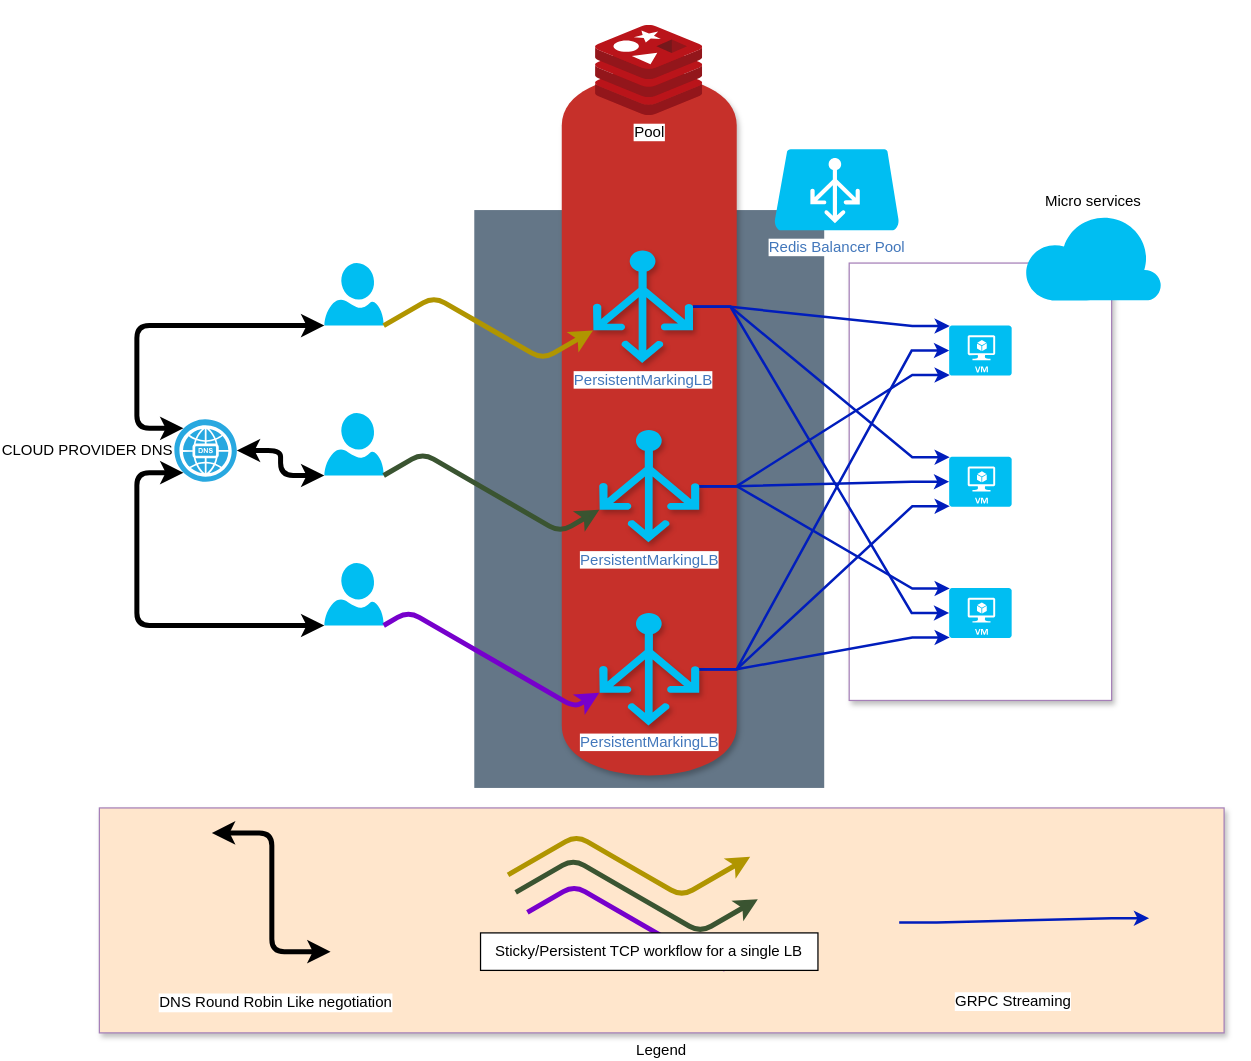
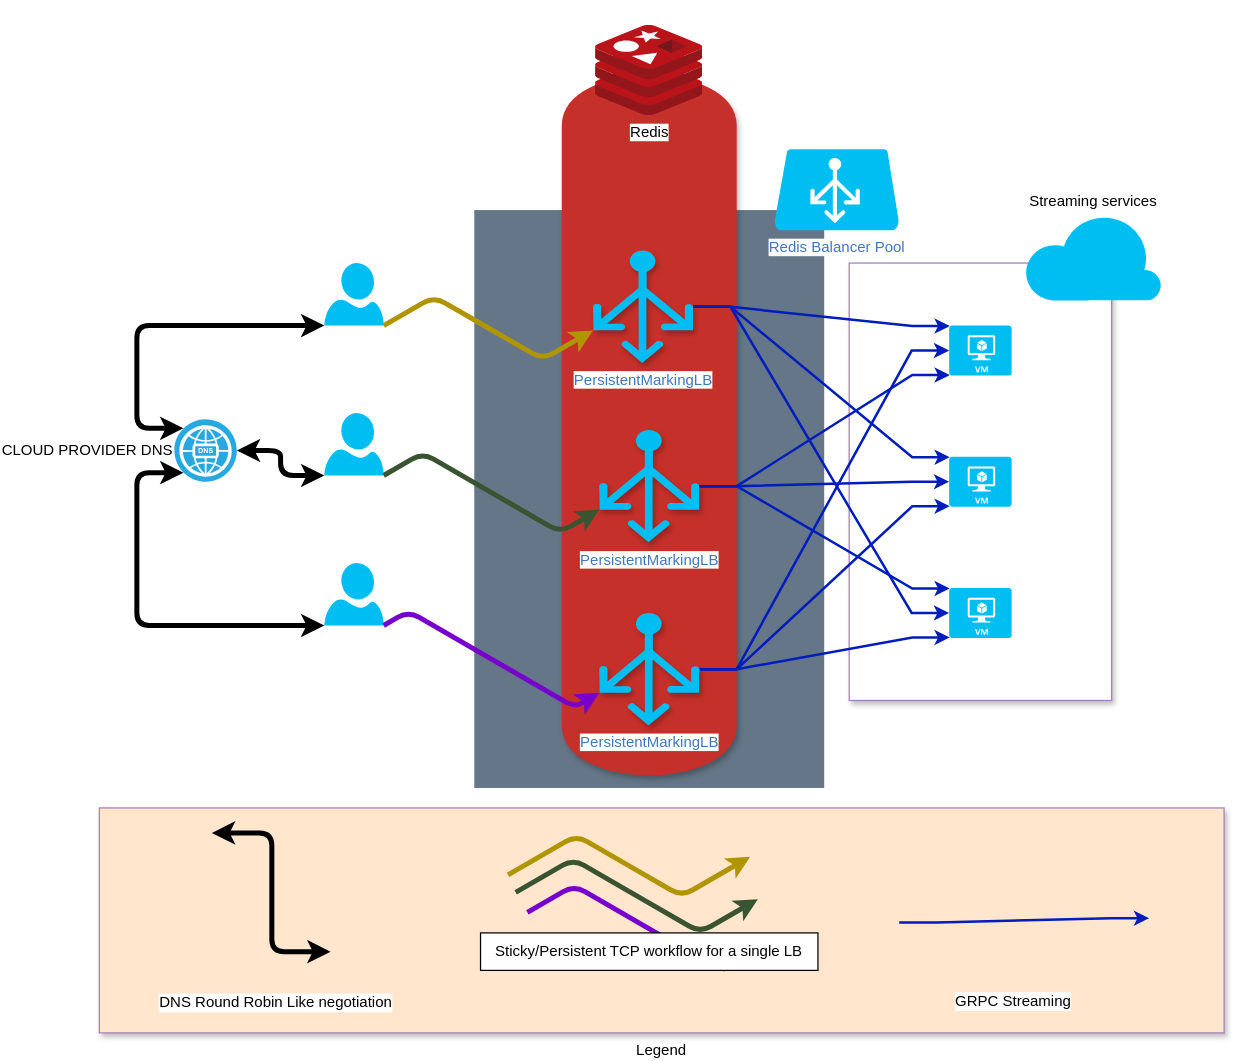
(650, 133) -> (650, 133)
(1094, 200) -> (1094, 200)
